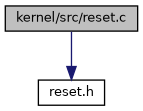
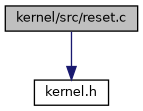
(71, 93) -> (71, 93)
